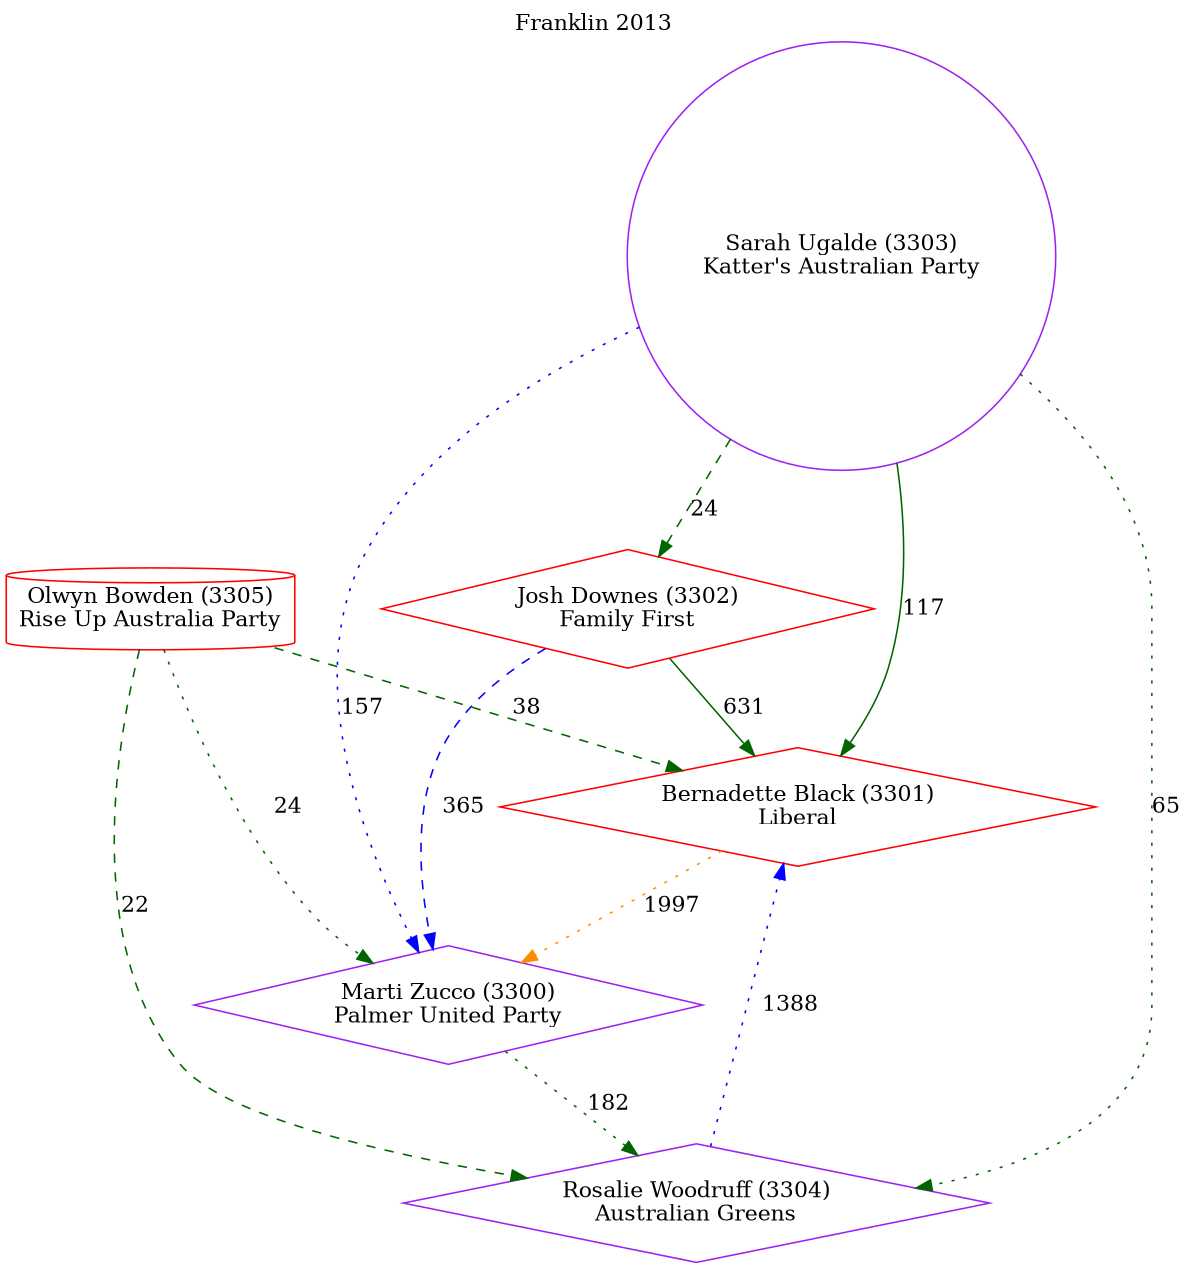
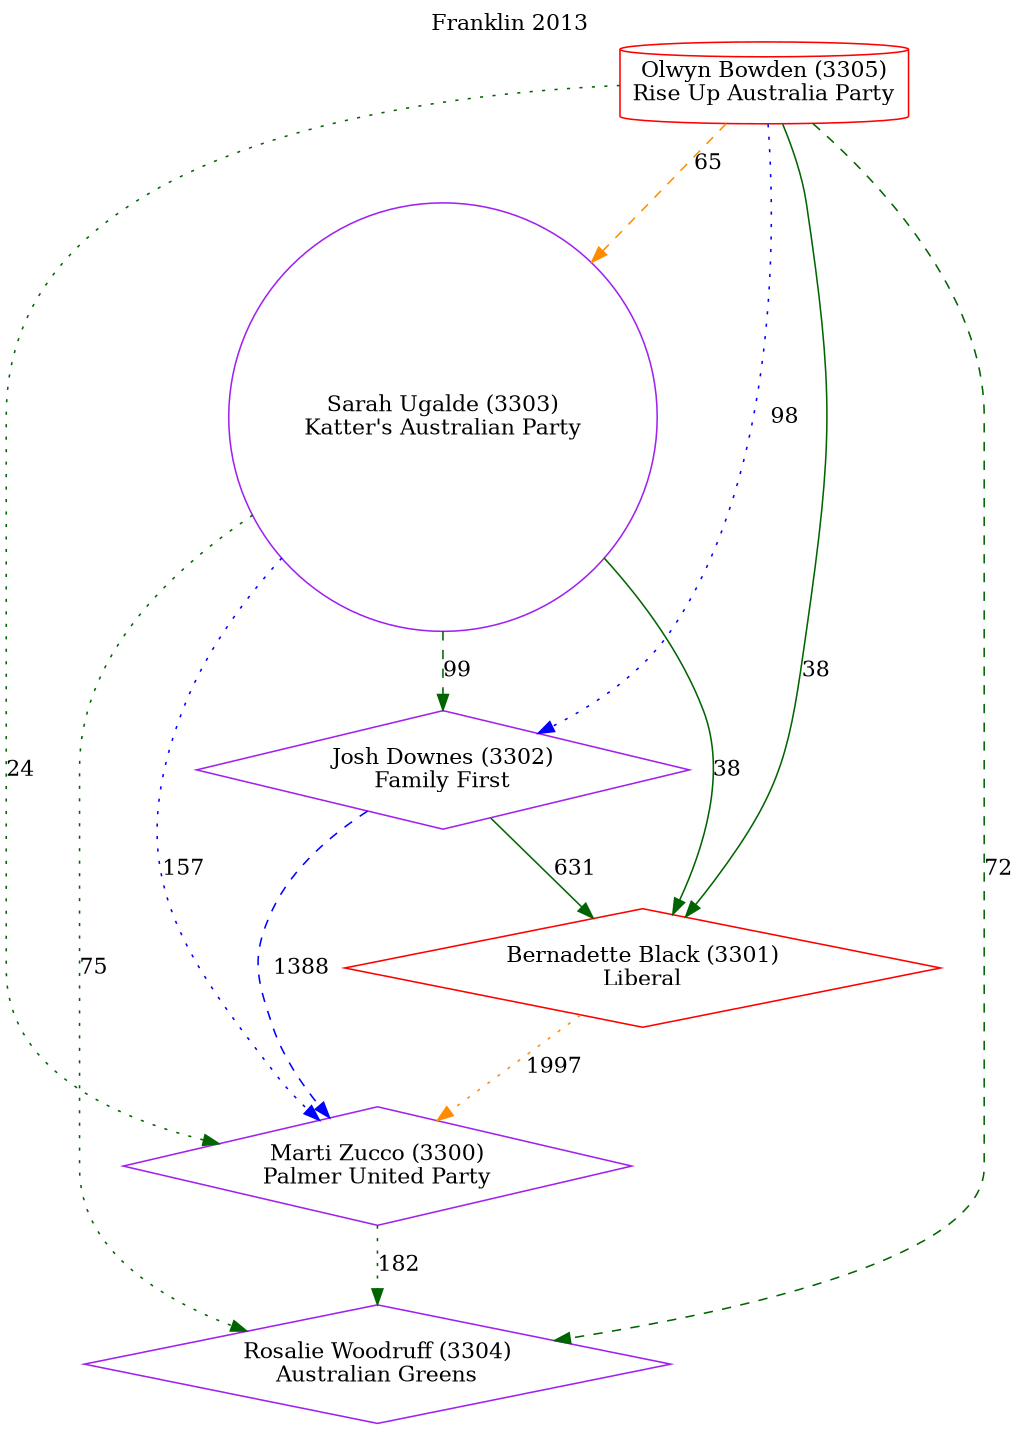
none -> (664, 187)
none -> (743, 461)
(705, 510) -> (458, 671)
(628, 609) -> (443, 770)
(924, 609) -> (728, 770)
(461, 704) -> (820, 526)
(464, 807) -> (302, 968)
(1167, 807) -> (94, 968)
(136, 906) -> (999, 869)
(745, 1012) -> none
